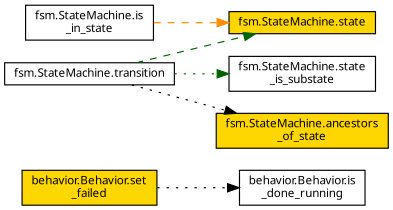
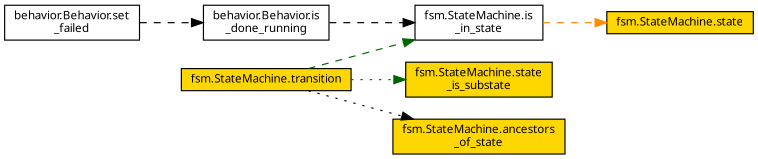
none -> (366, 23)
(190, 50) -> (356, 56)
(90, 74) -> (266, 80)
(302, 74) -> (479, 80)
(90, 188) -> (72, 23)
(192, 188) -> (165, 23)
